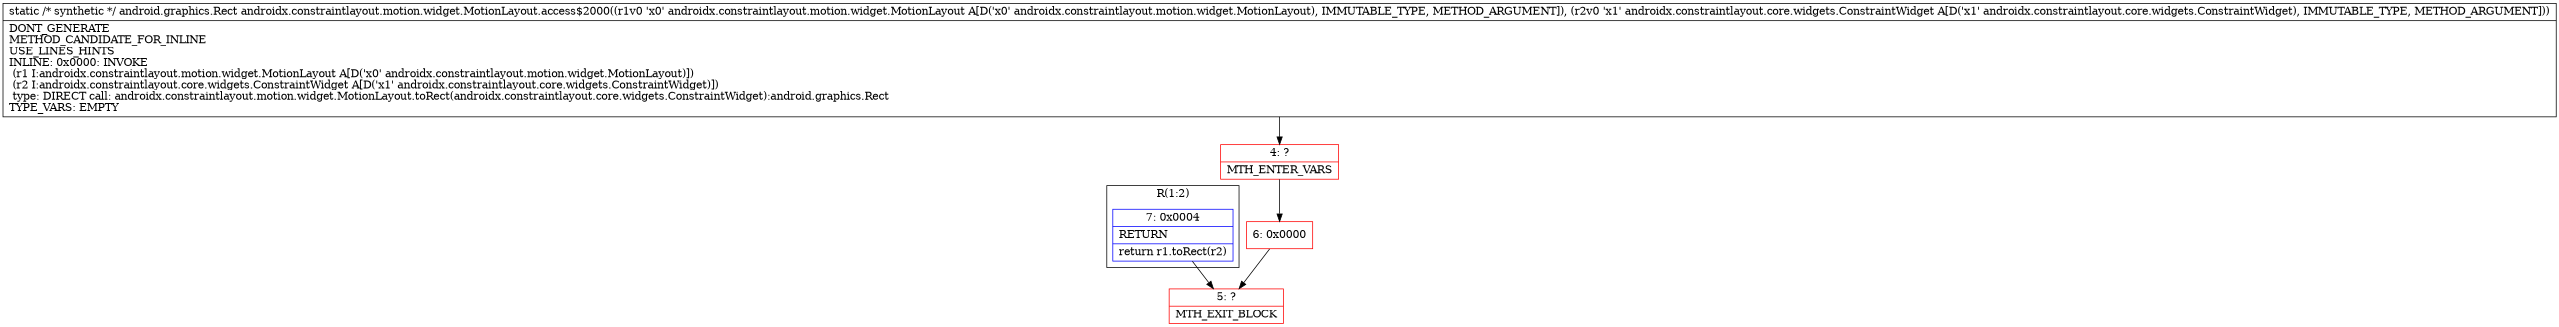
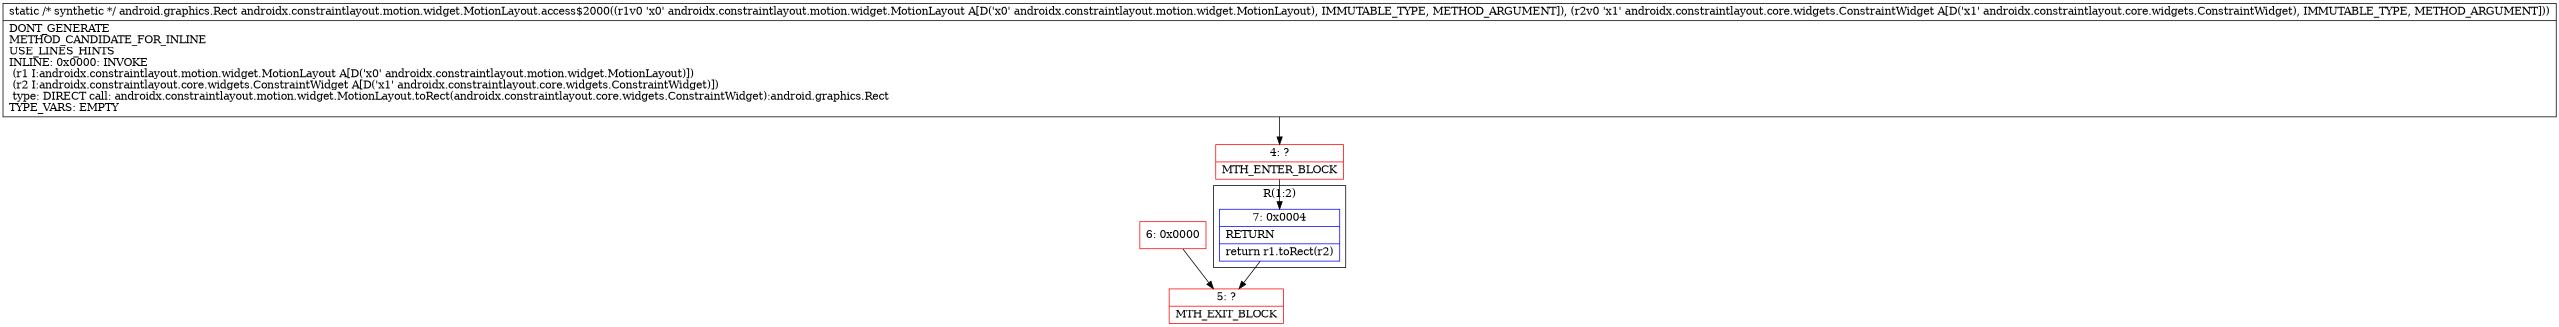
(1280, 170) -> (1280, 170)
(1280, 196) -> (1280, 190)
